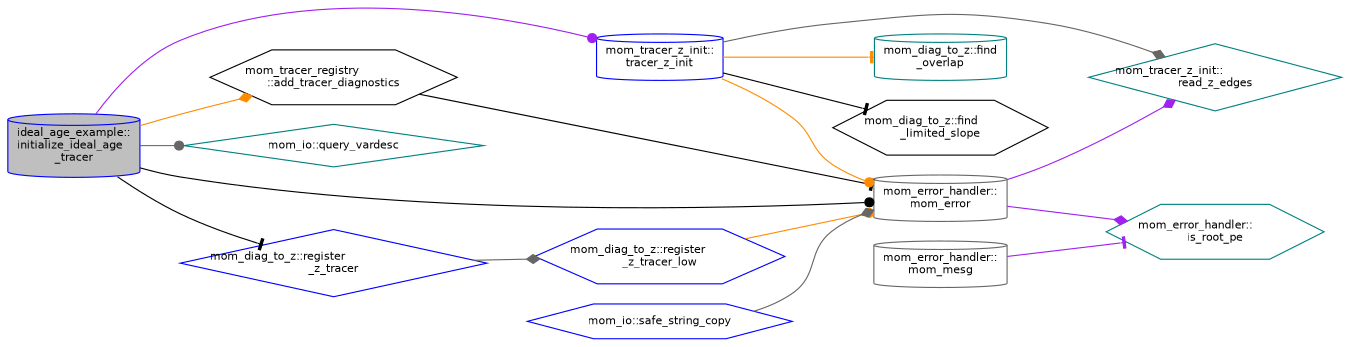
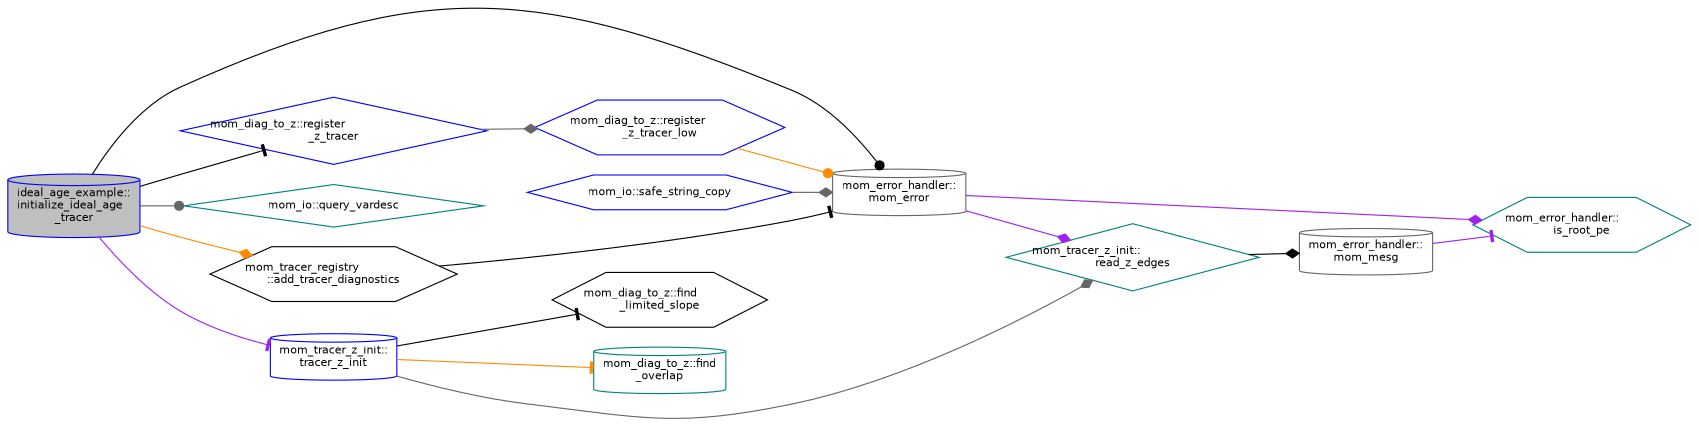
(327, 10) -> (173, 306)
(799, 123) -> none
none -> (1267, 254)
